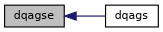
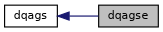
(91, 16) -> (84, 16)
